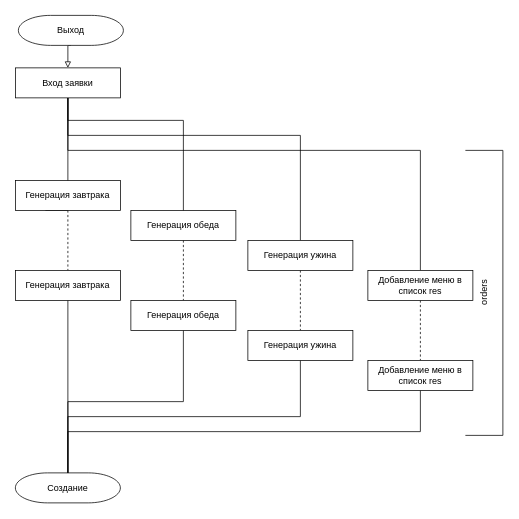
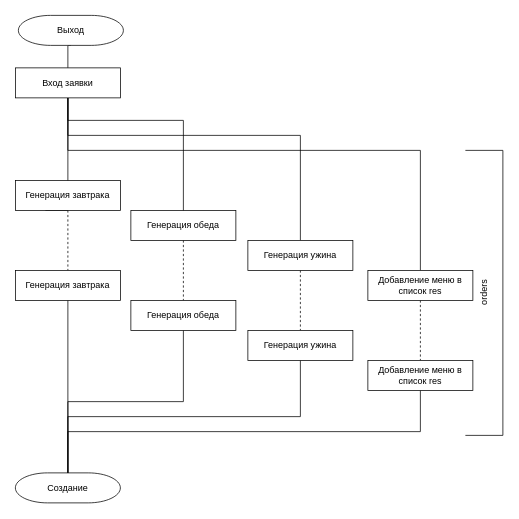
(68, 60) -> (68, 63)
